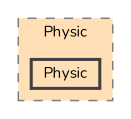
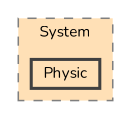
(66, 33) -> (66, 33)
